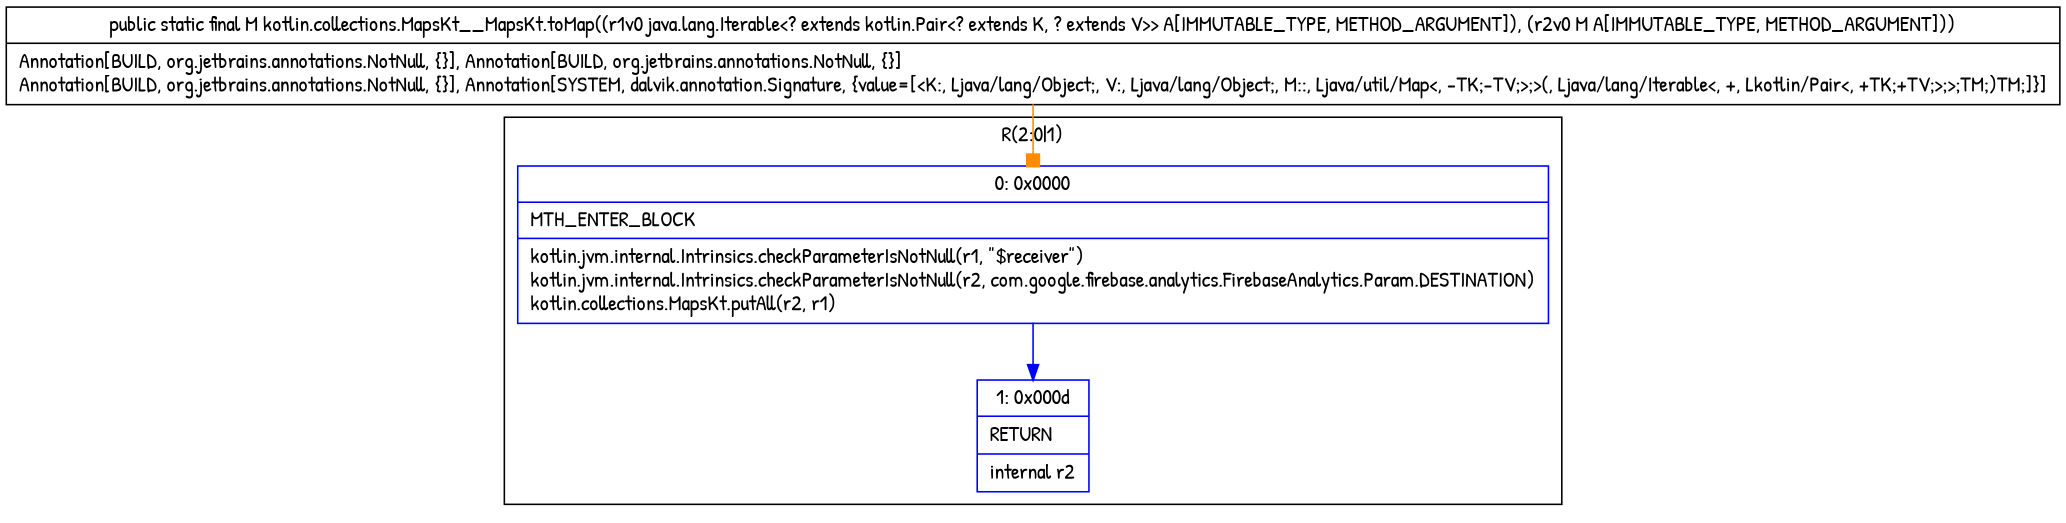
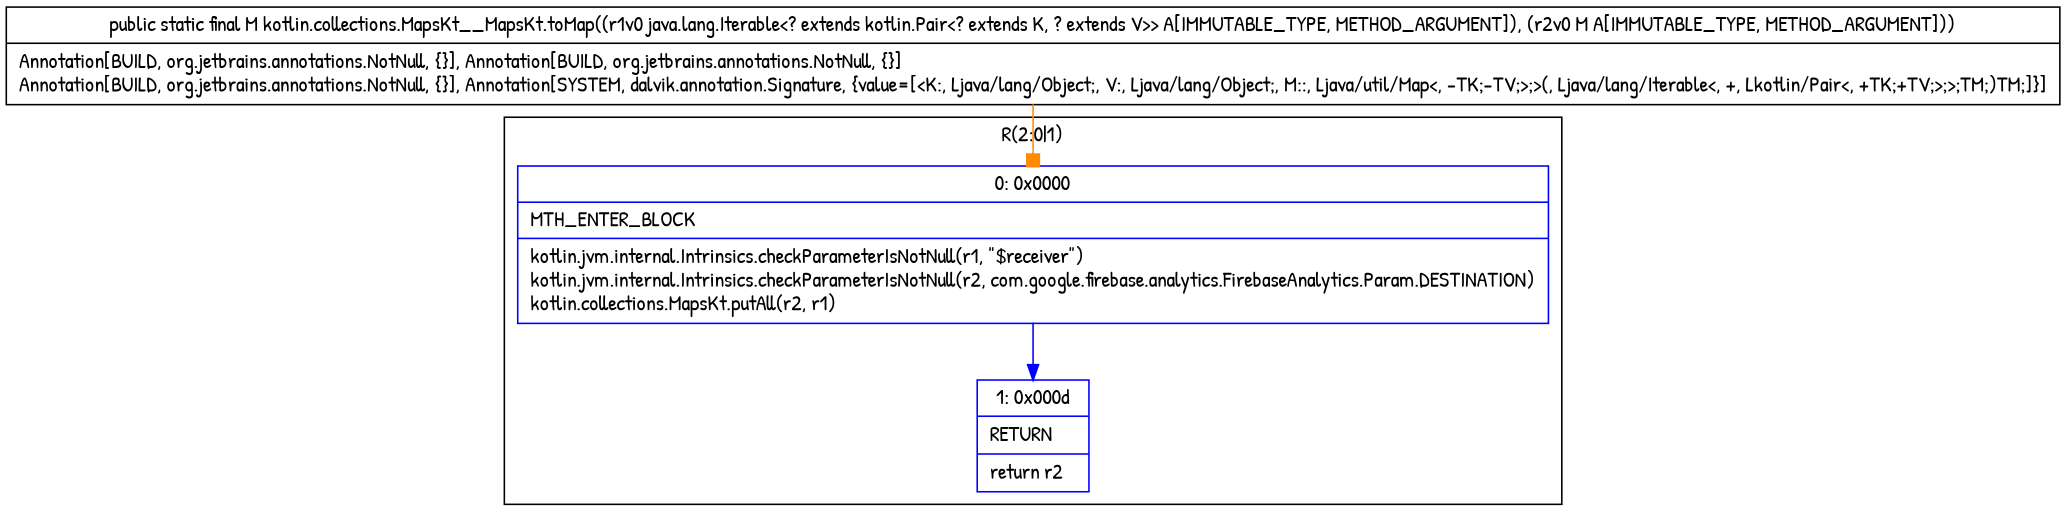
(1033, 472) -> (1027, 472)
